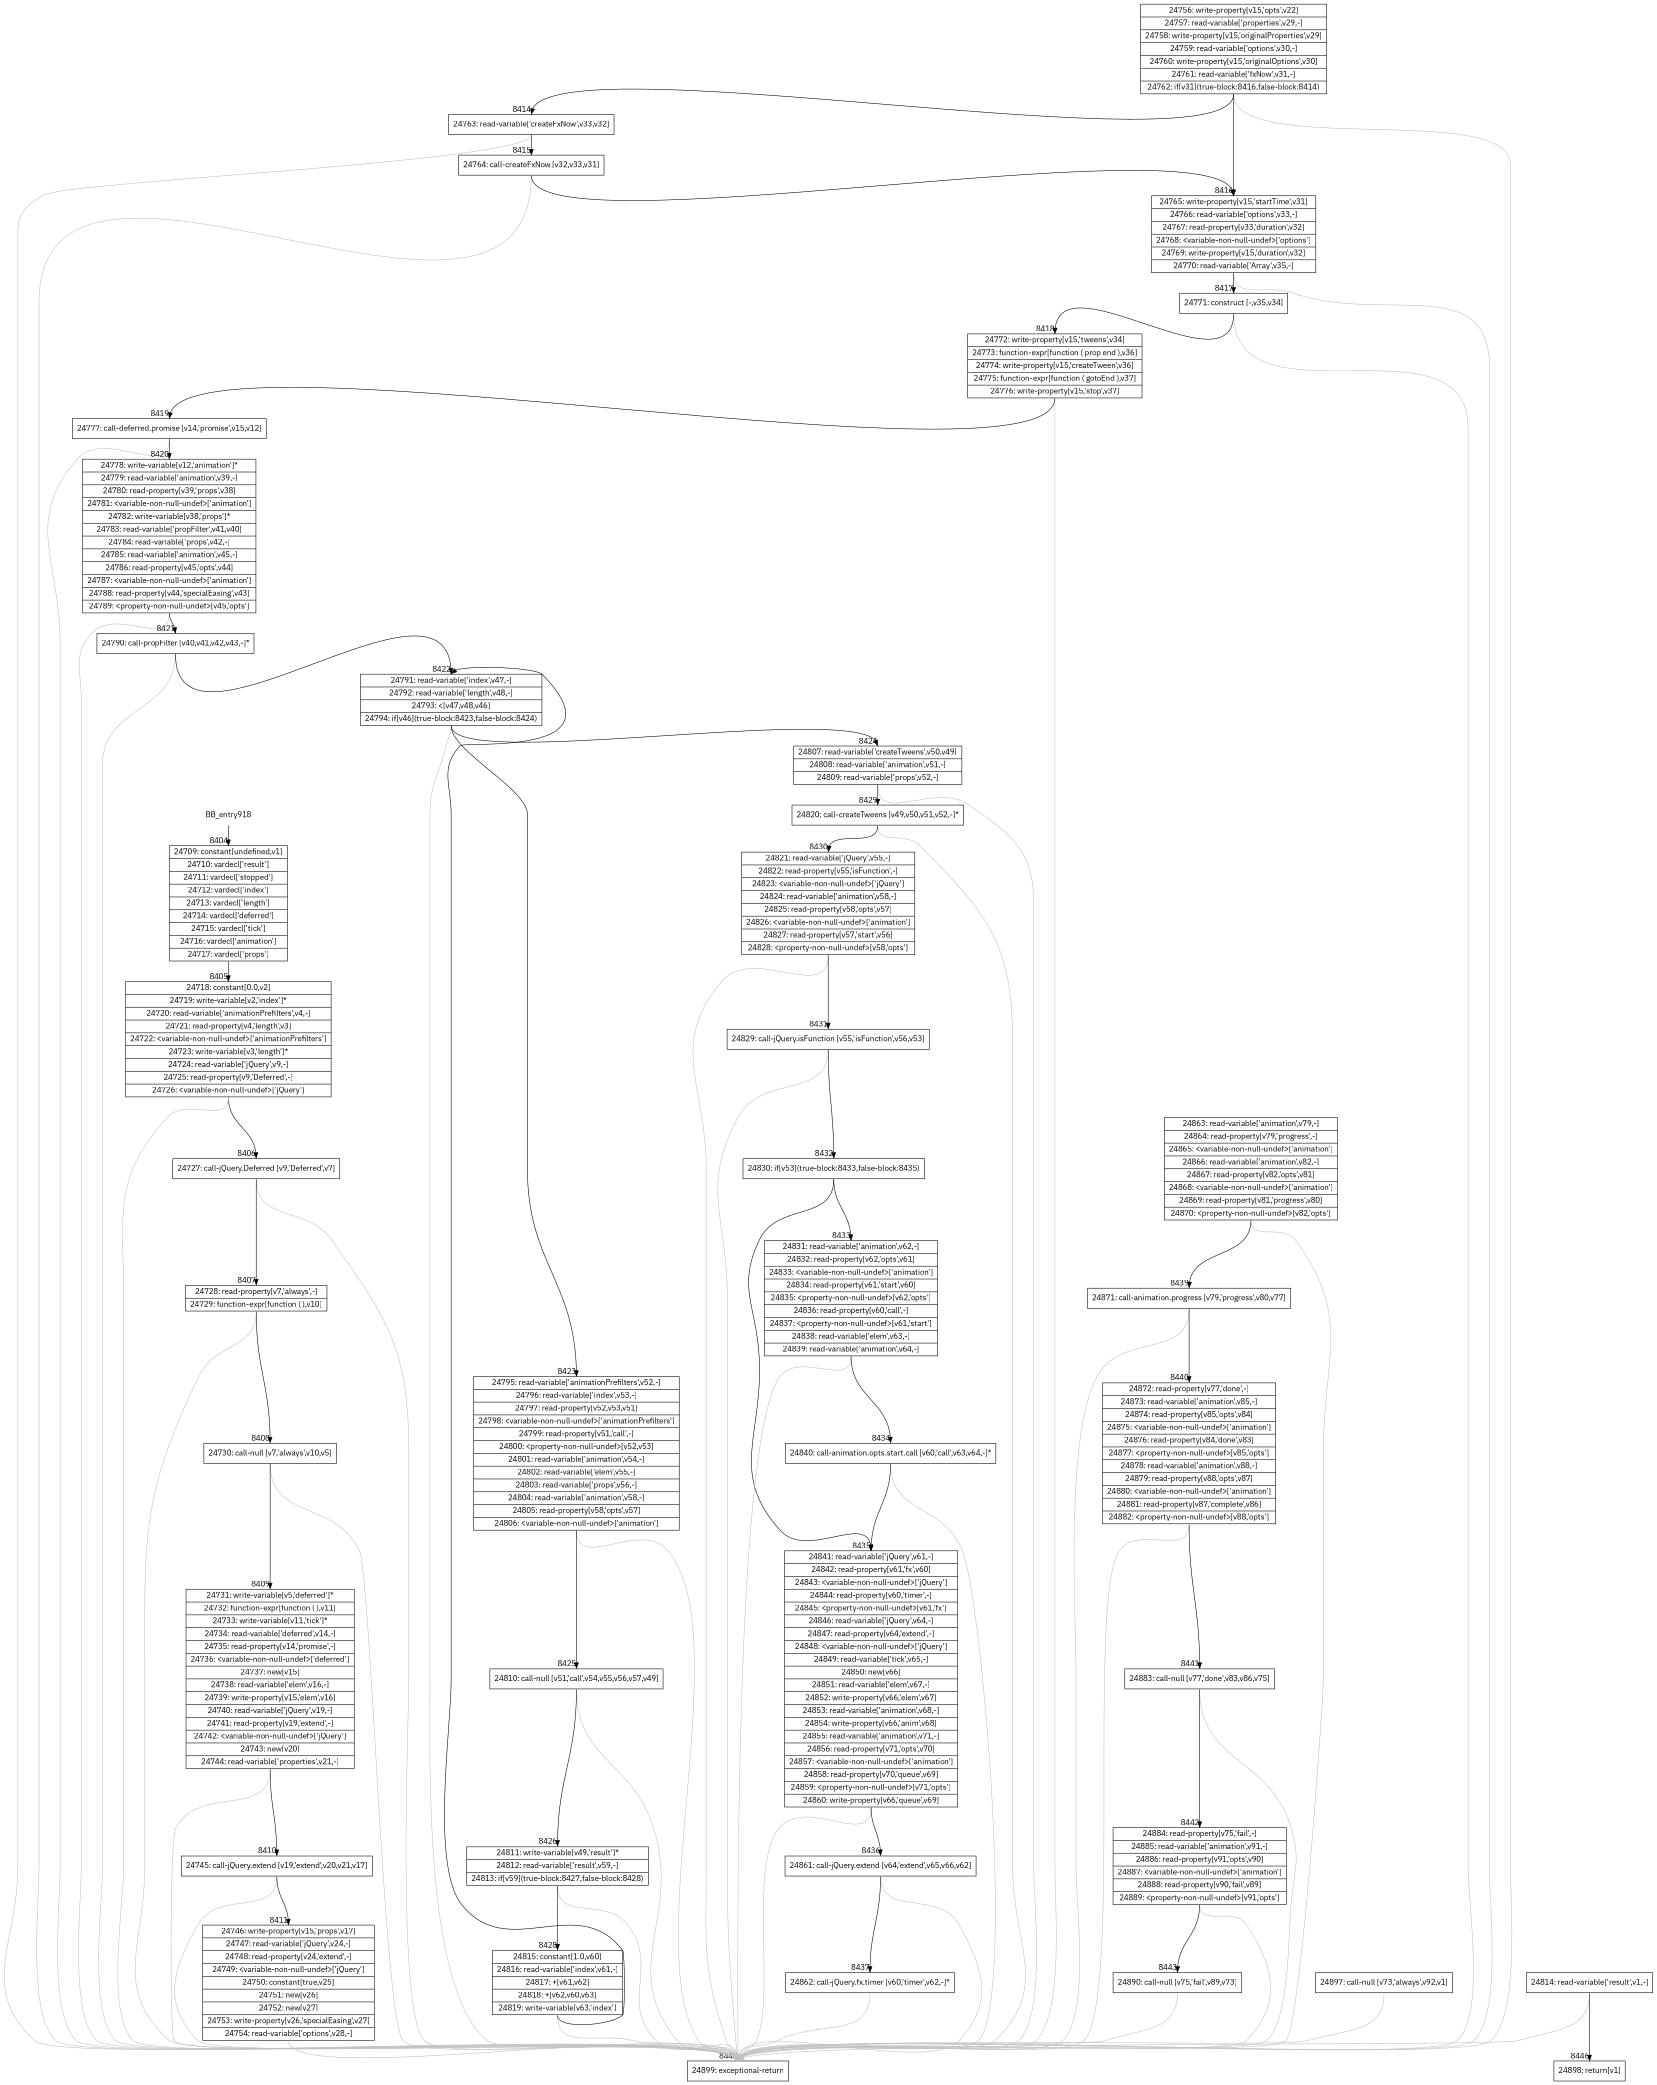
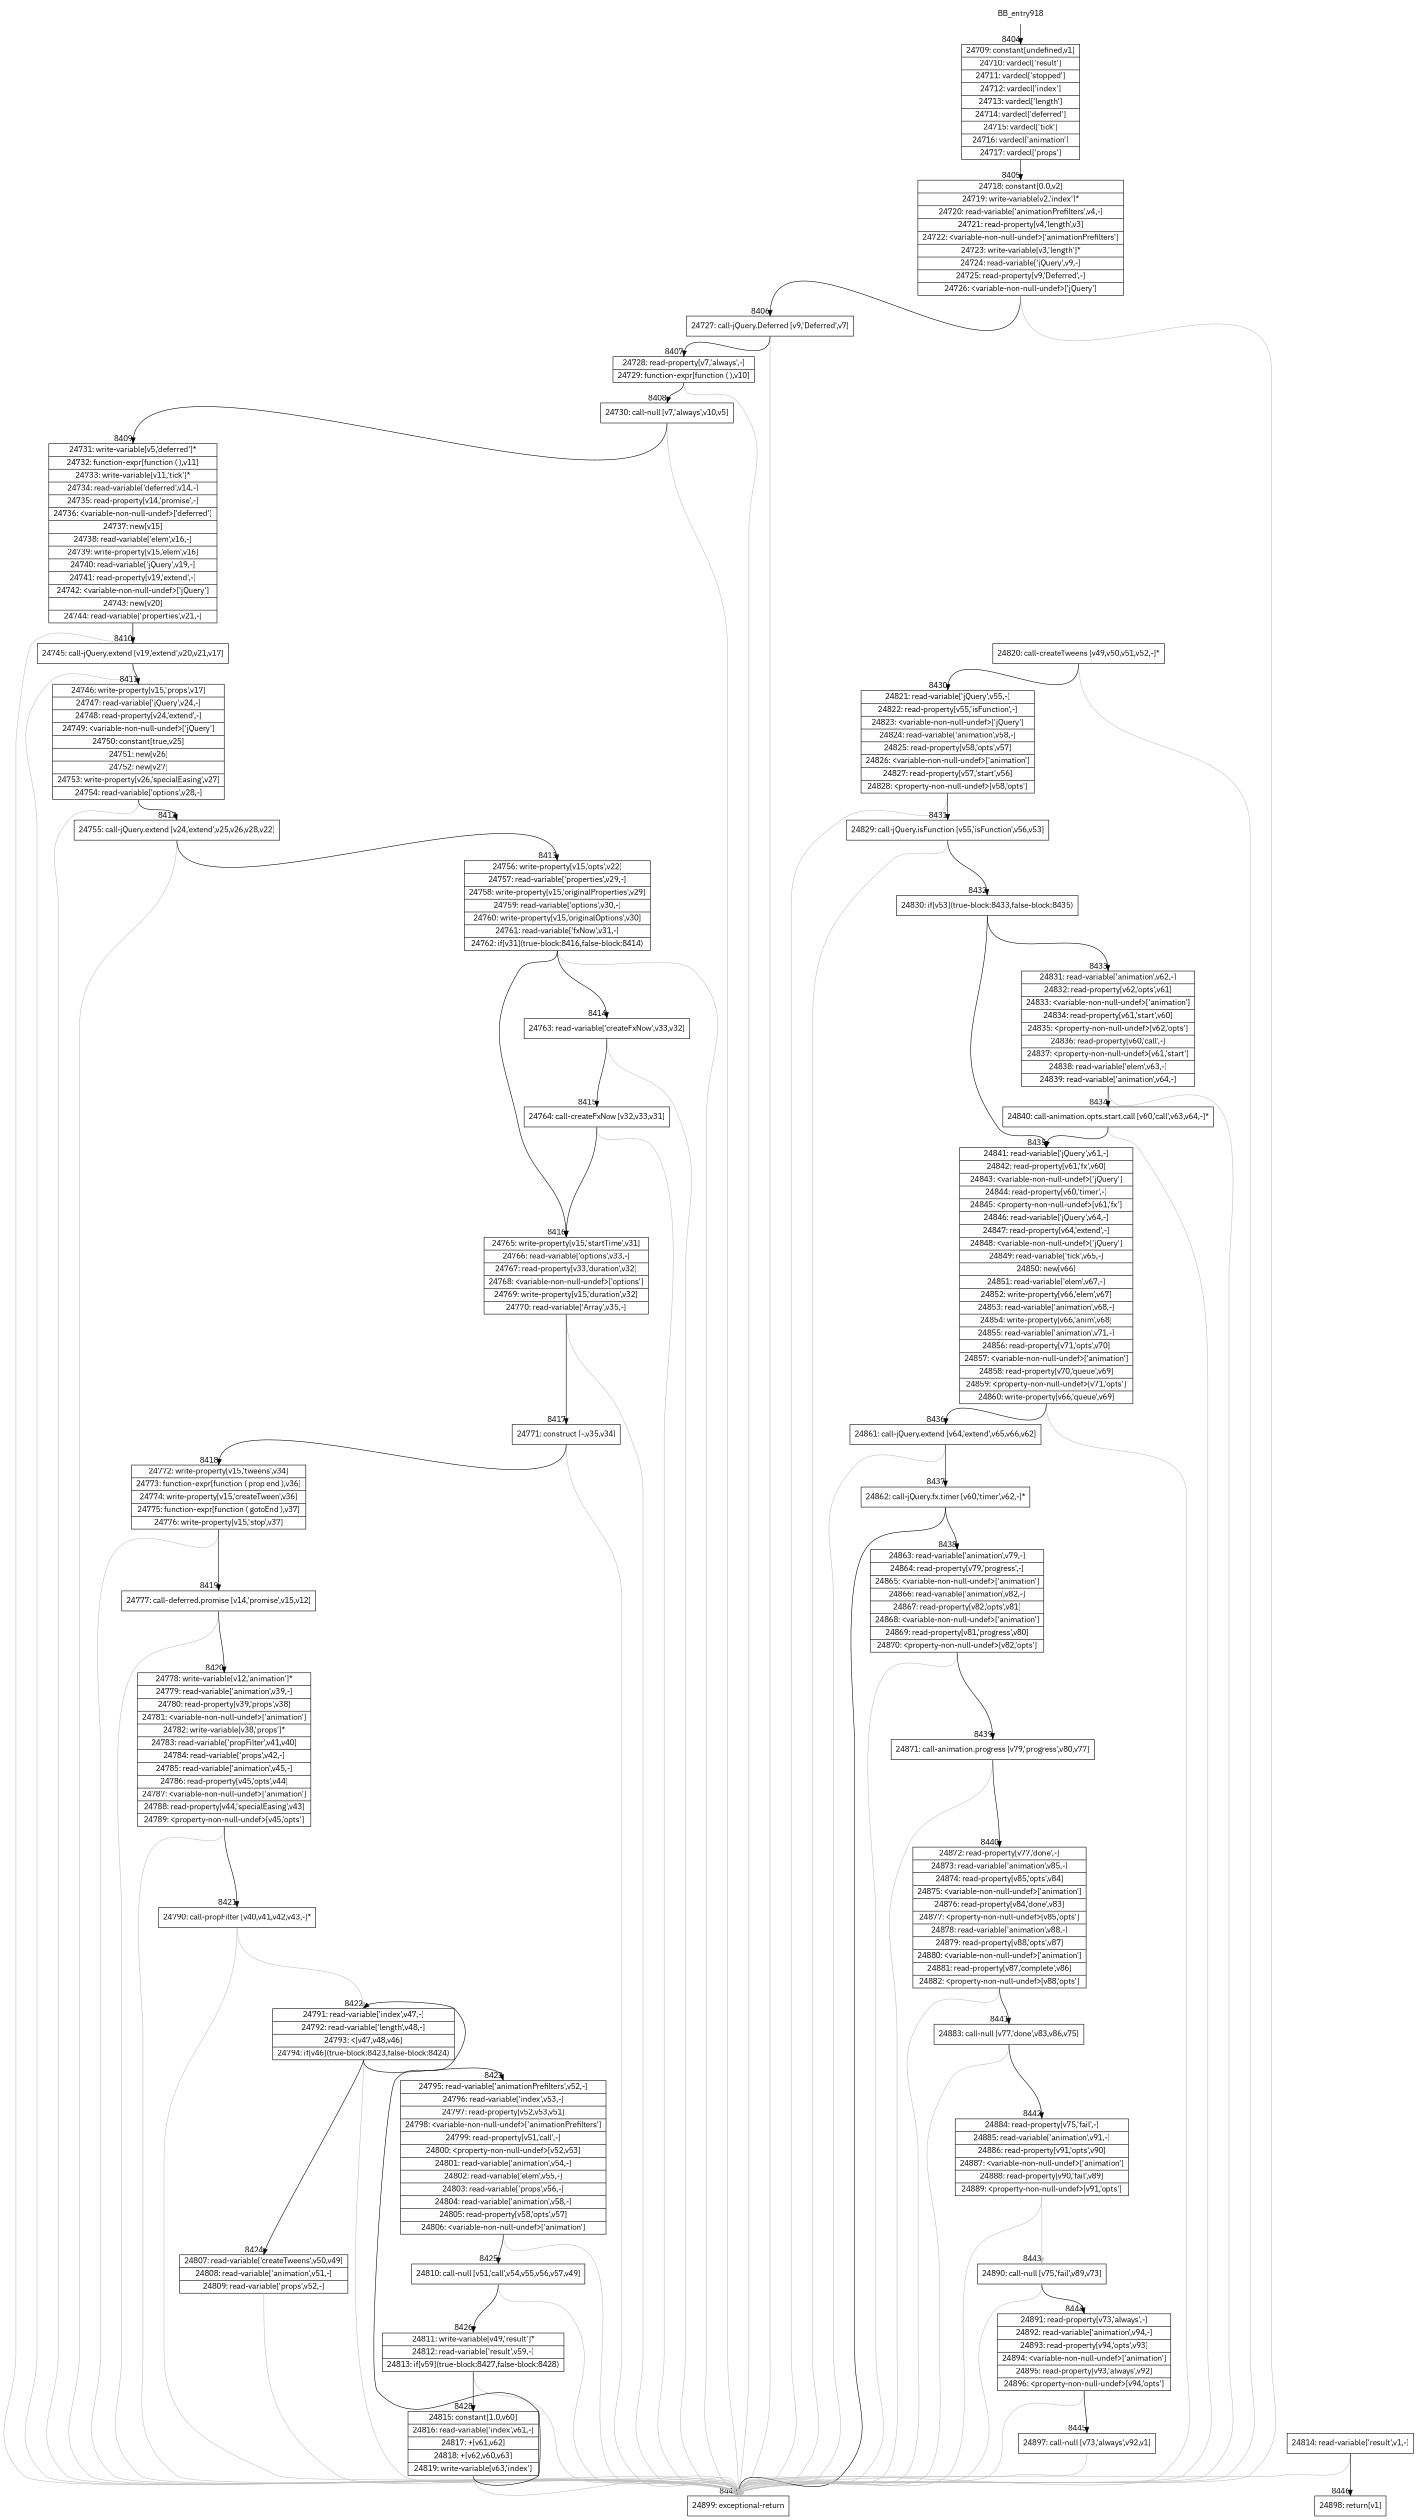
(311, 665) -> (297, 1968)
(878, 792) -> none
none -> (177, 830)
none -> (950, 1526)
(1190, 1936) -> (1042, 2227)
(811, 2031) -> (855, 2021)
none -> (1084, 2352)
